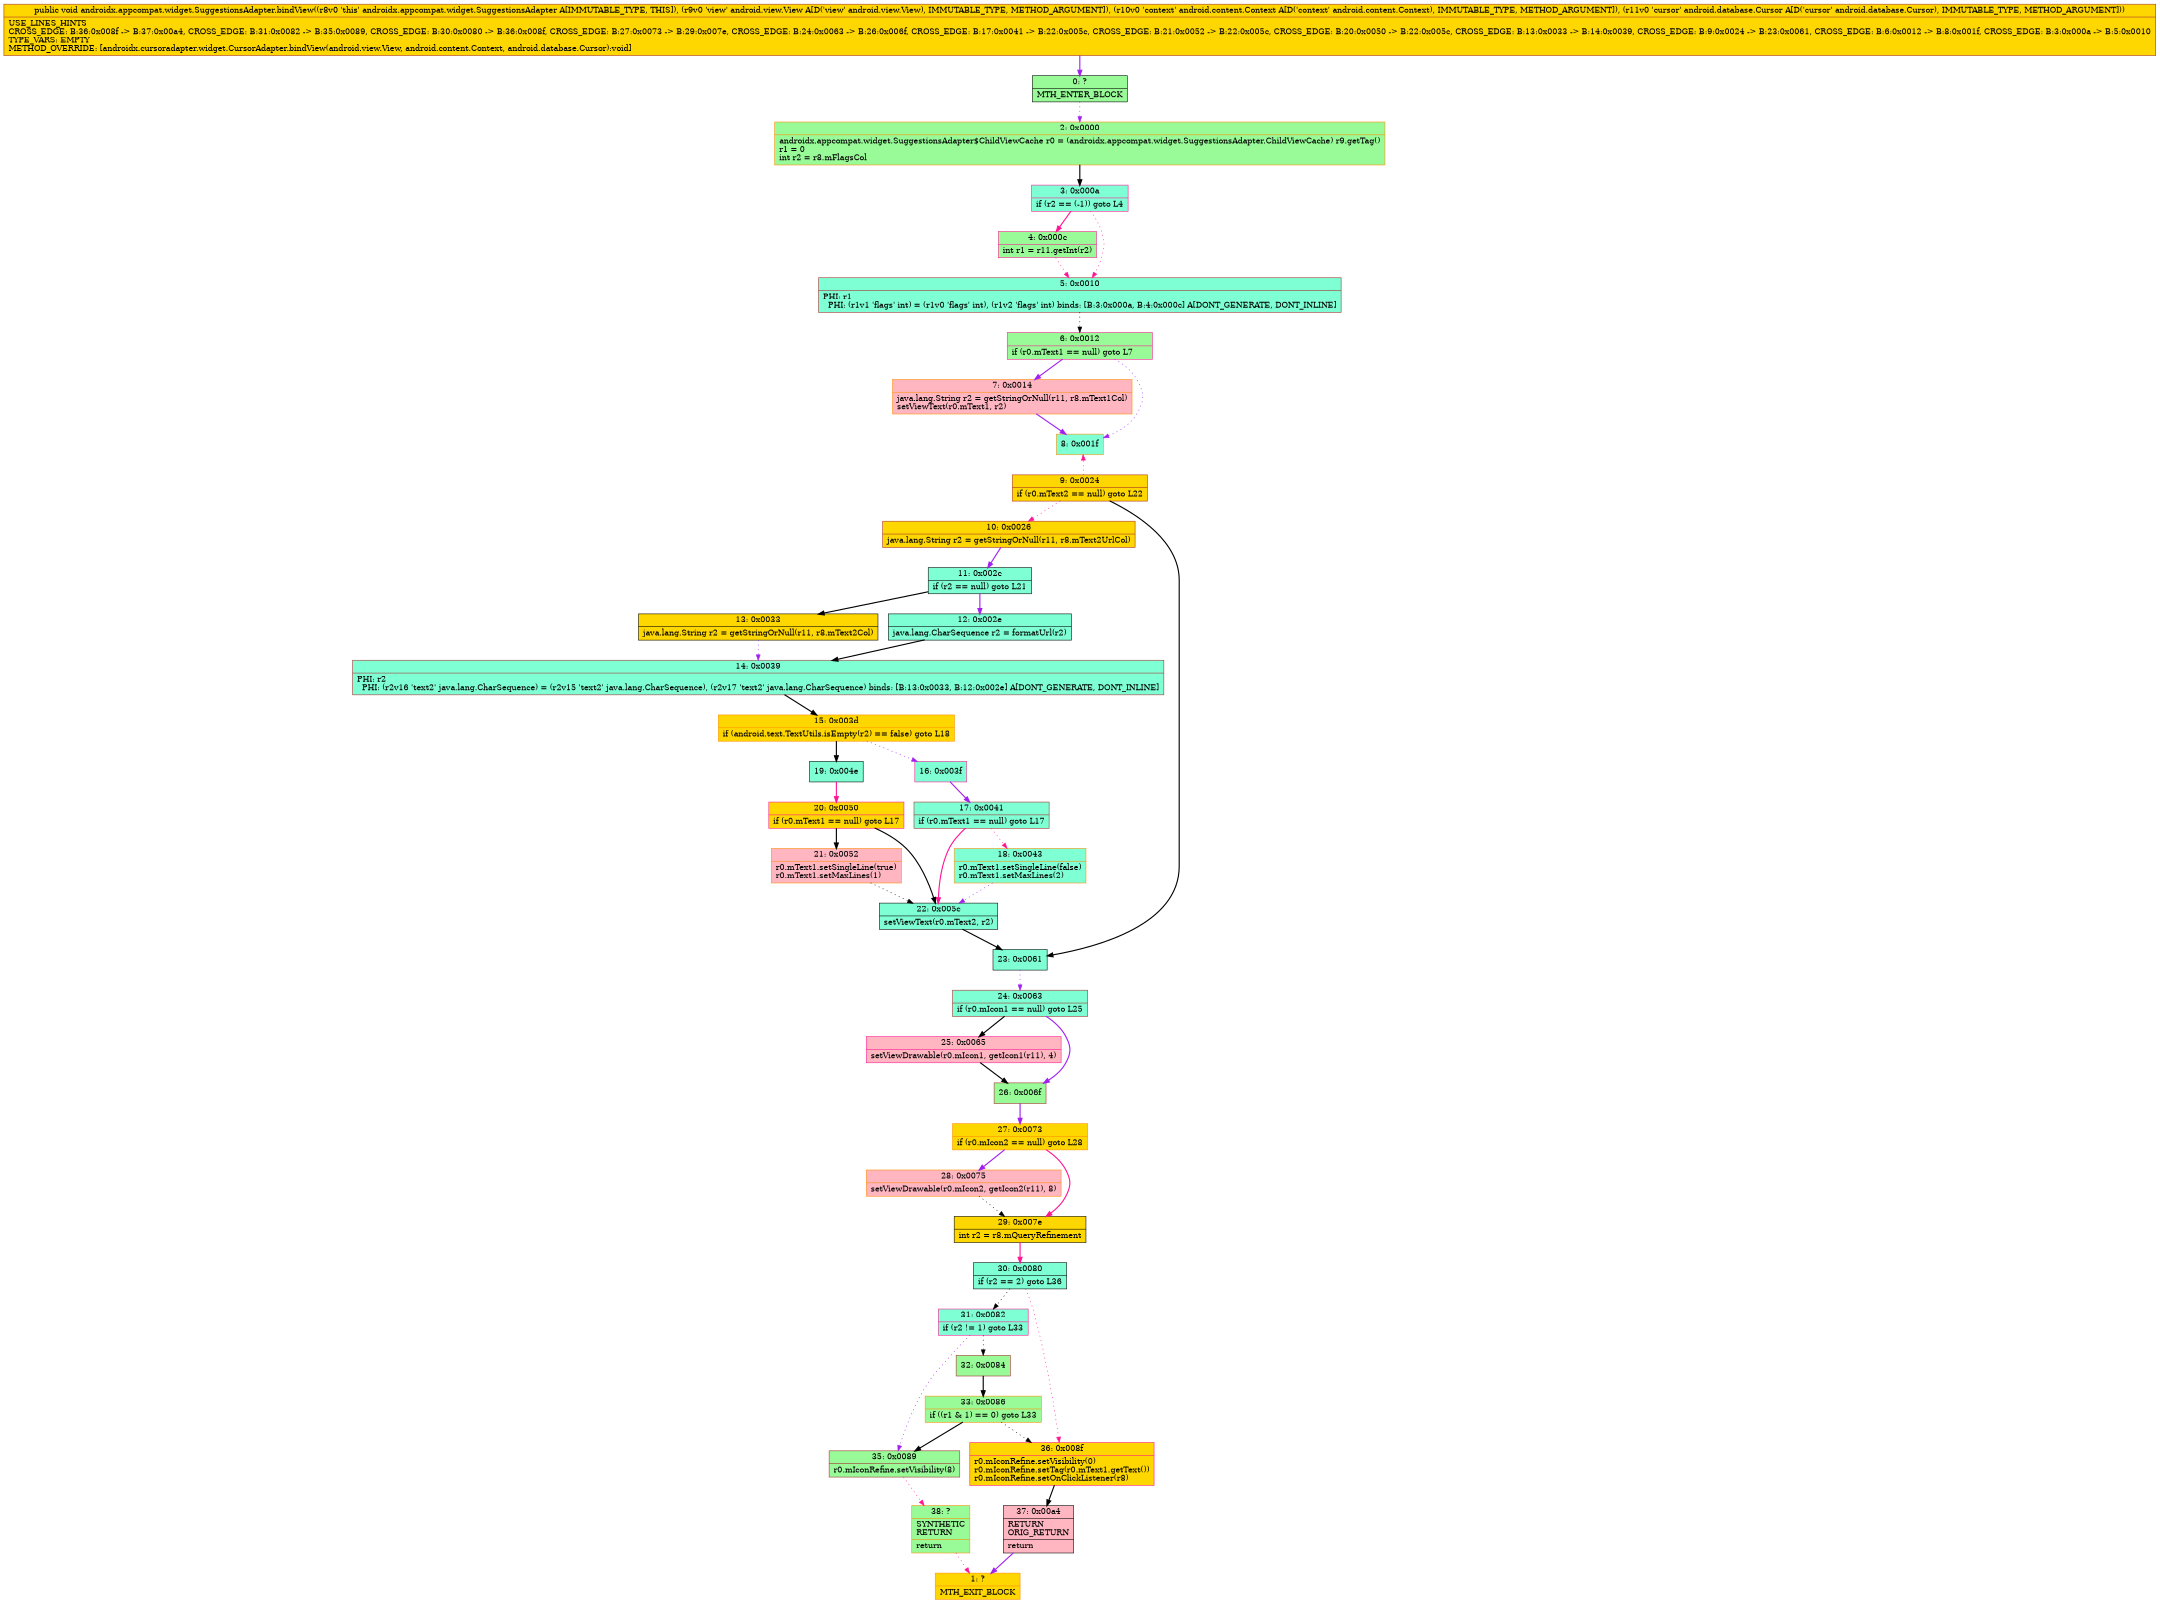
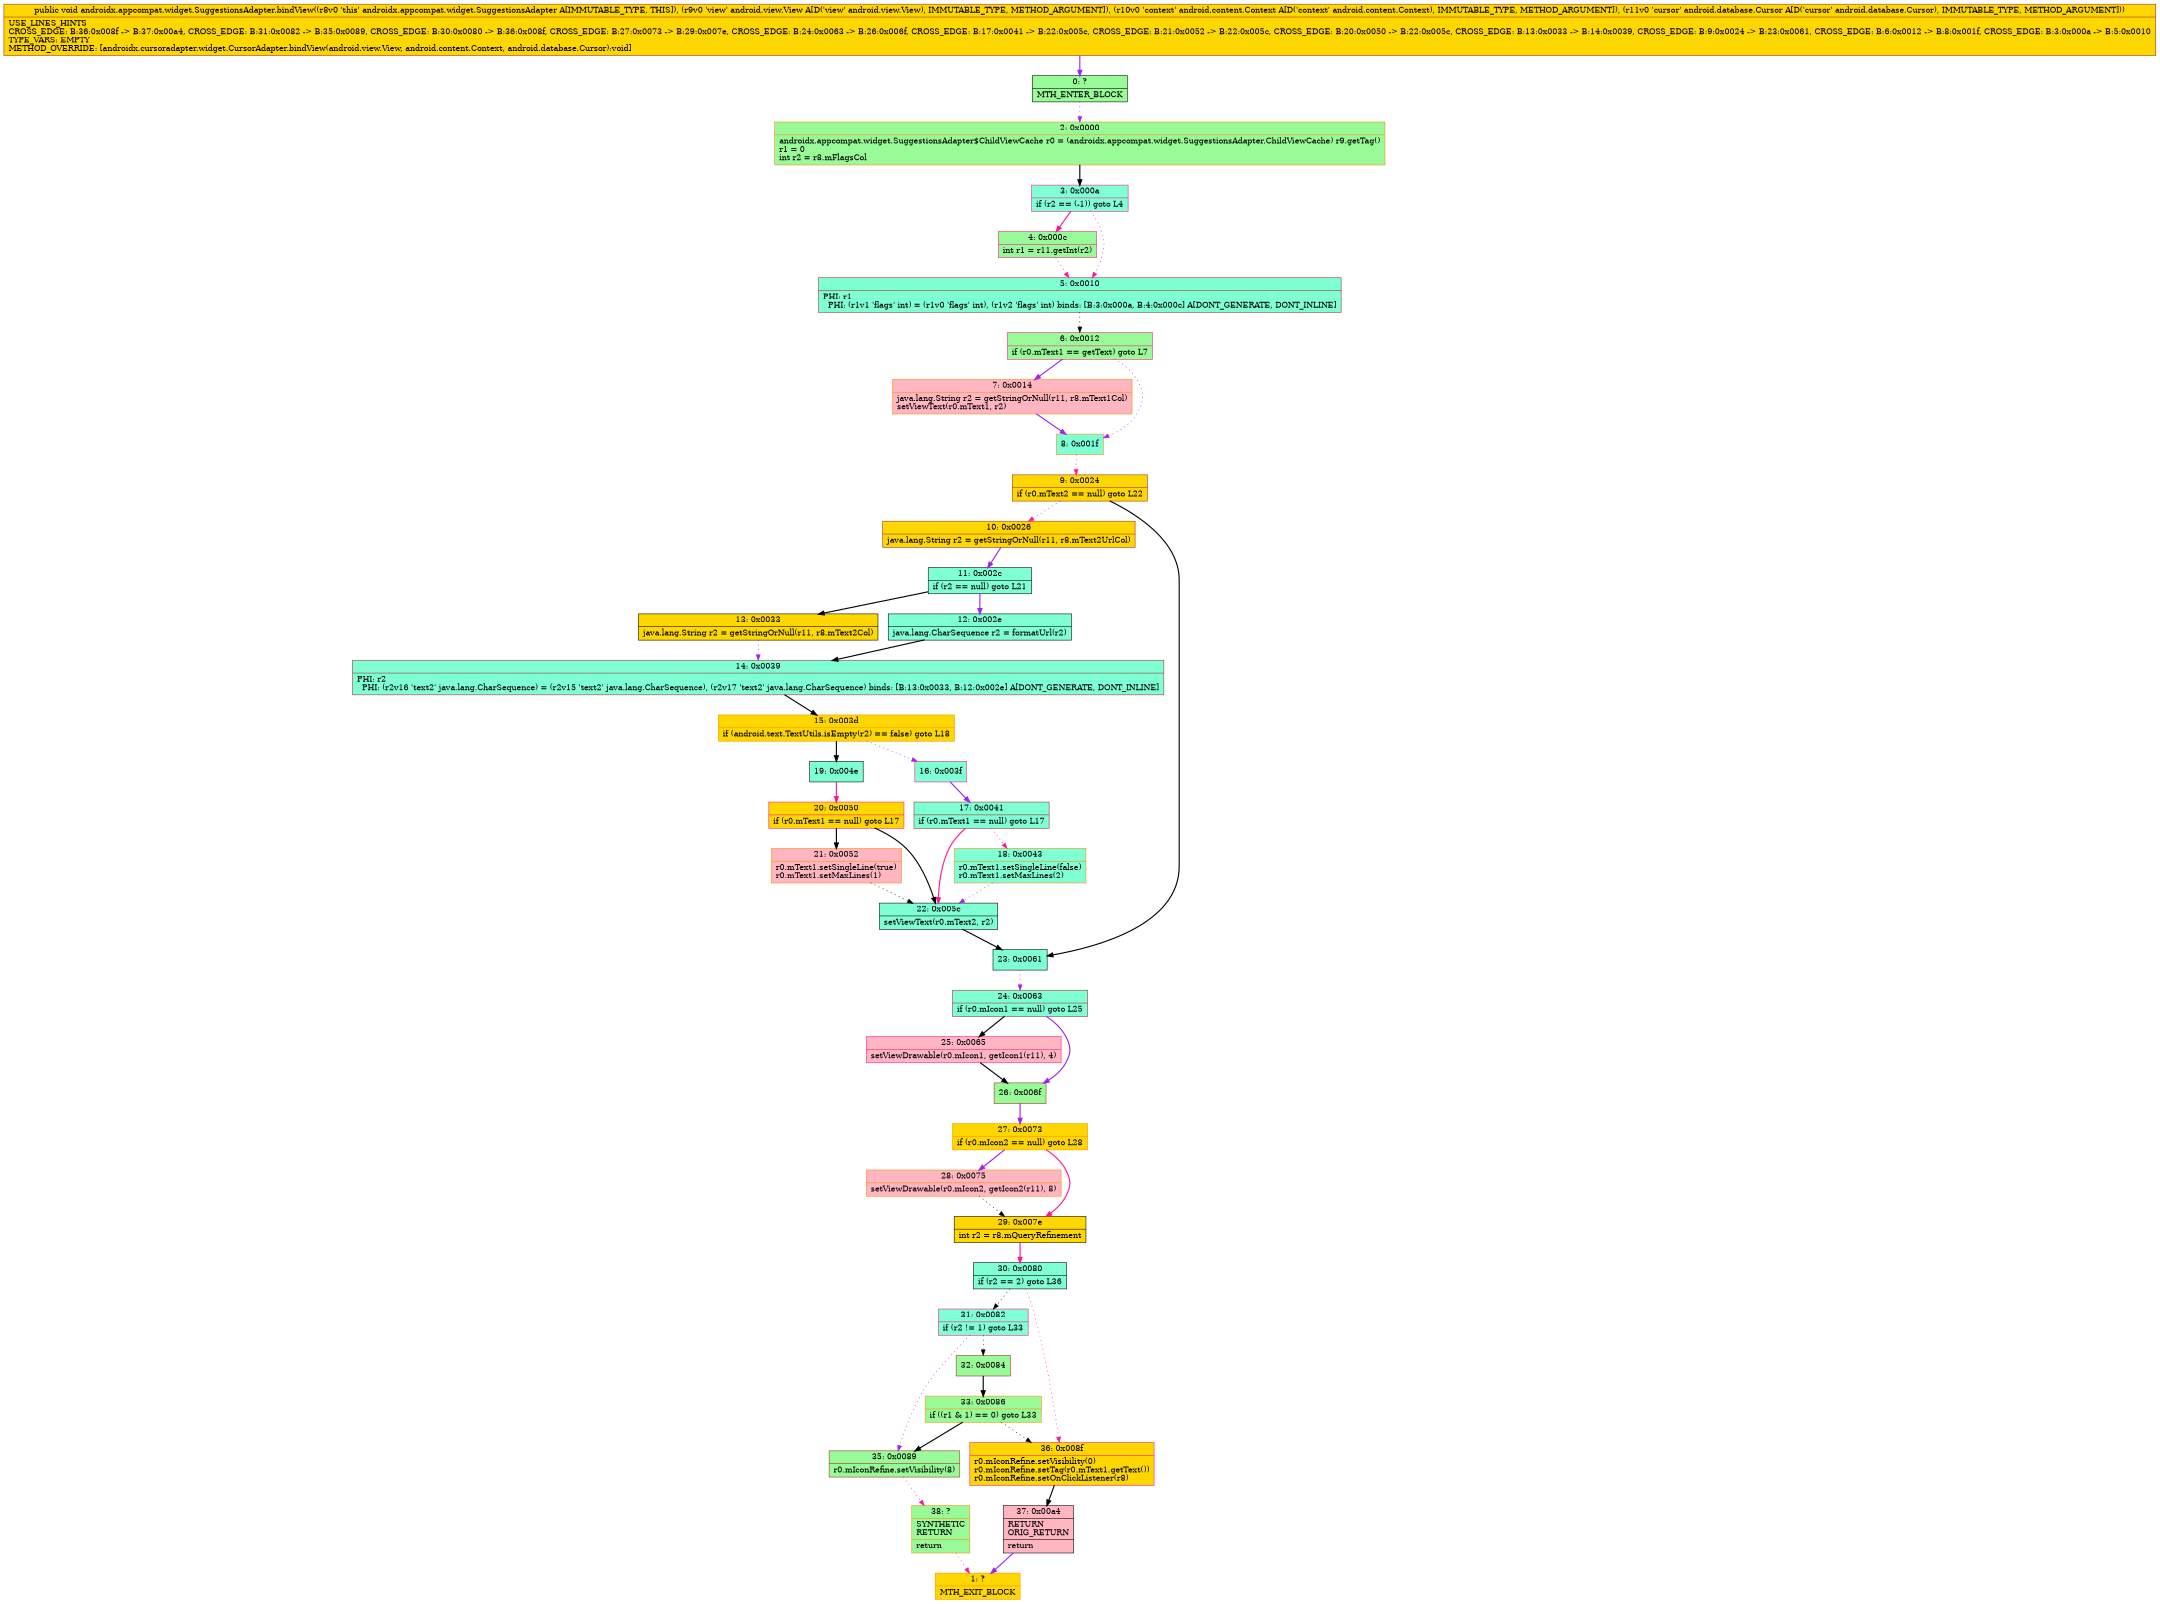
(1072, 352) -> (1080, 352)
(1084, 468) -> (1076, 462)
